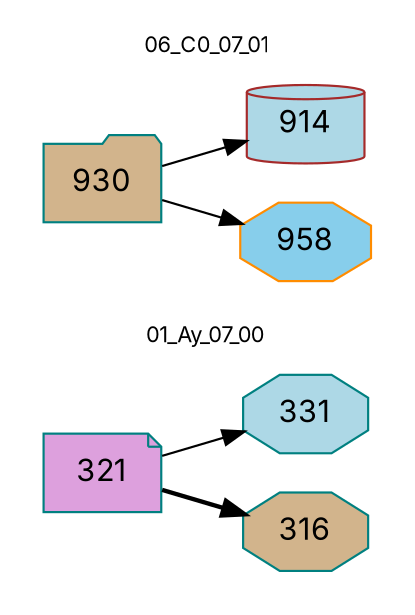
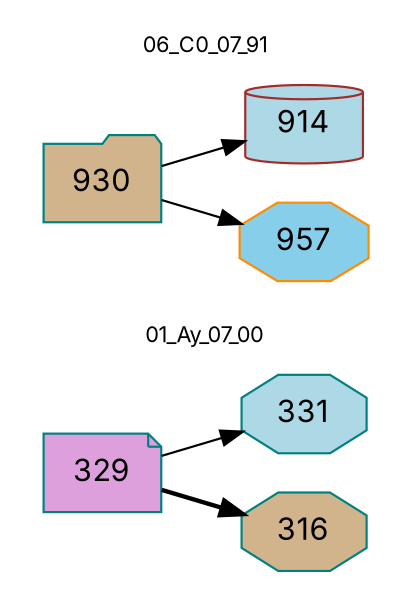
(208, 47) -> (206, 47)
(306, 242) -> (304, 242)
(102, 473) -> (102, 473)
